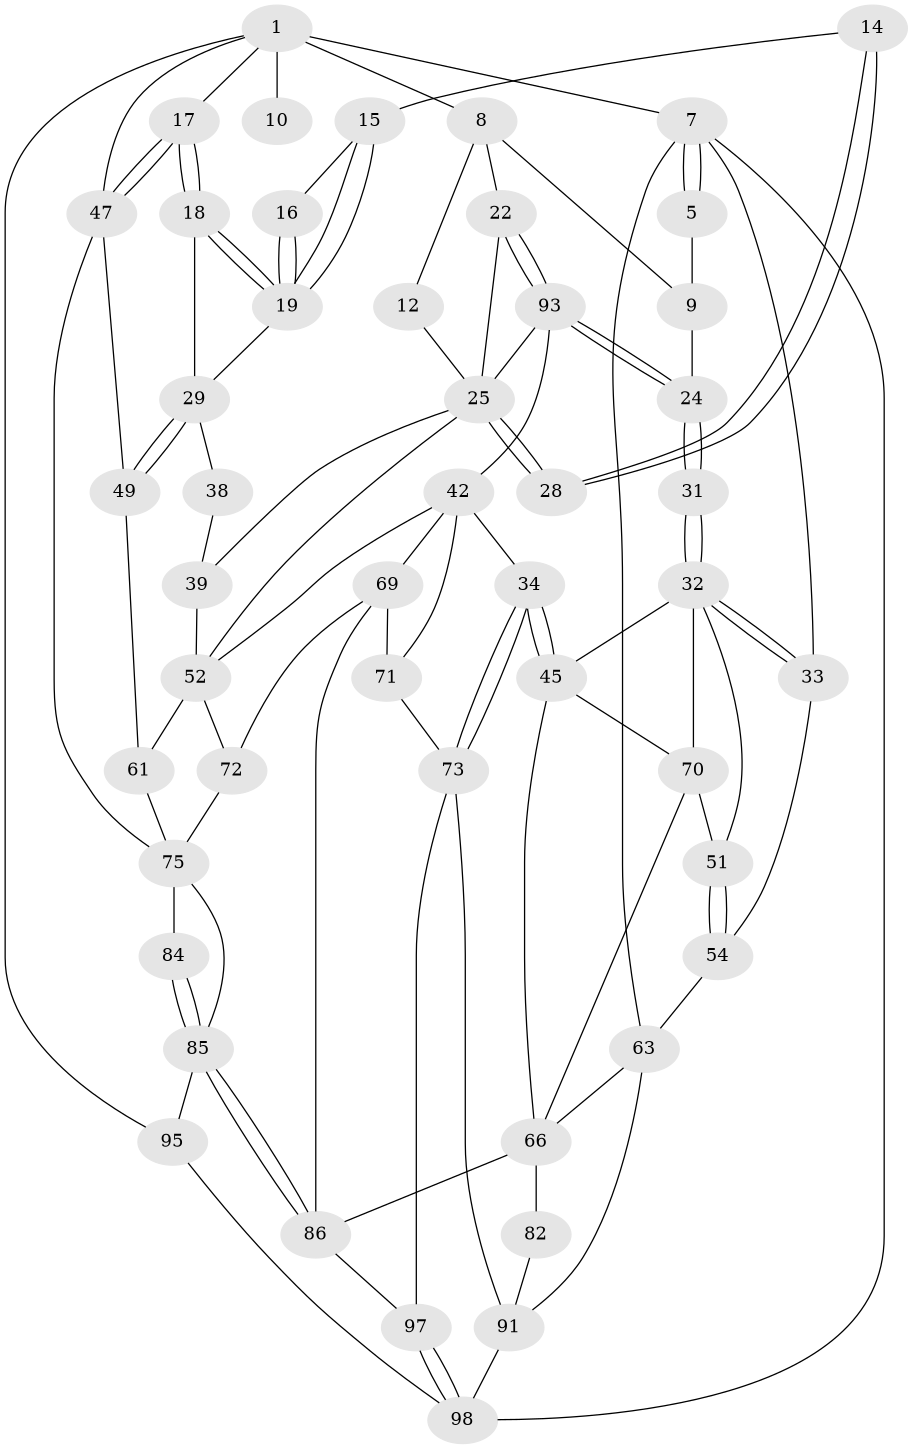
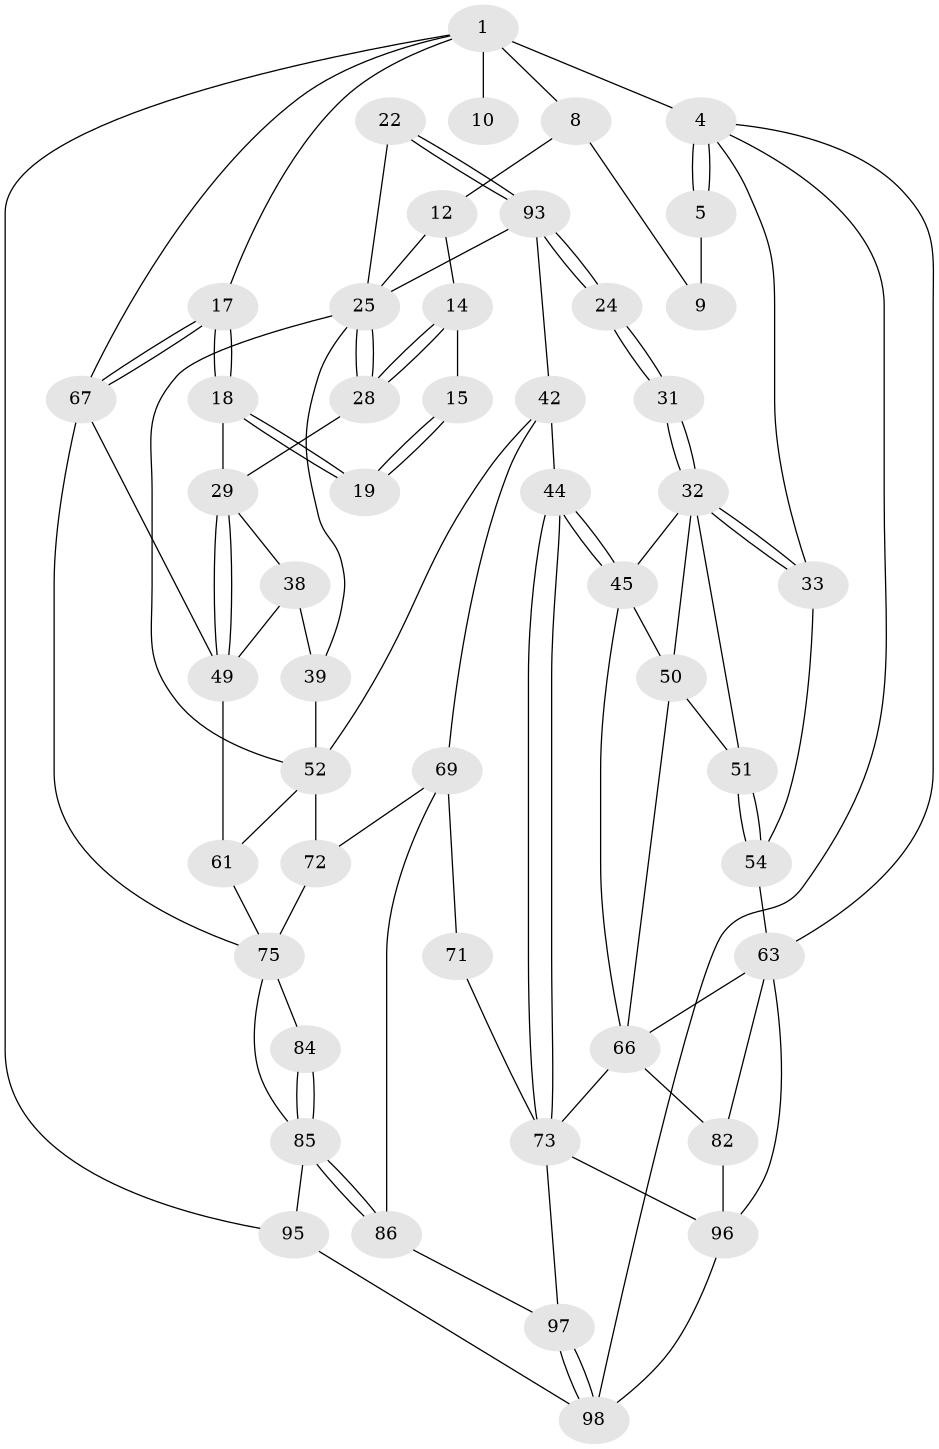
(692, 121) -> (701, 121)
(492, 167) -> none
(102, 214) -> (81, 400)
(287, 214) -> none
none -> (448, 252)
(241, 353) -> (282, 453)
(692, 353) -> none
(530, 585) -> (556, 492)
(441, 591) -> none
none -> (259, 632)
(693, 771) -> (672, 678)
none -> (746, 1049)
(426, 1188) -> (585, 1096)
(509, 1328) -> (723, 1235)
